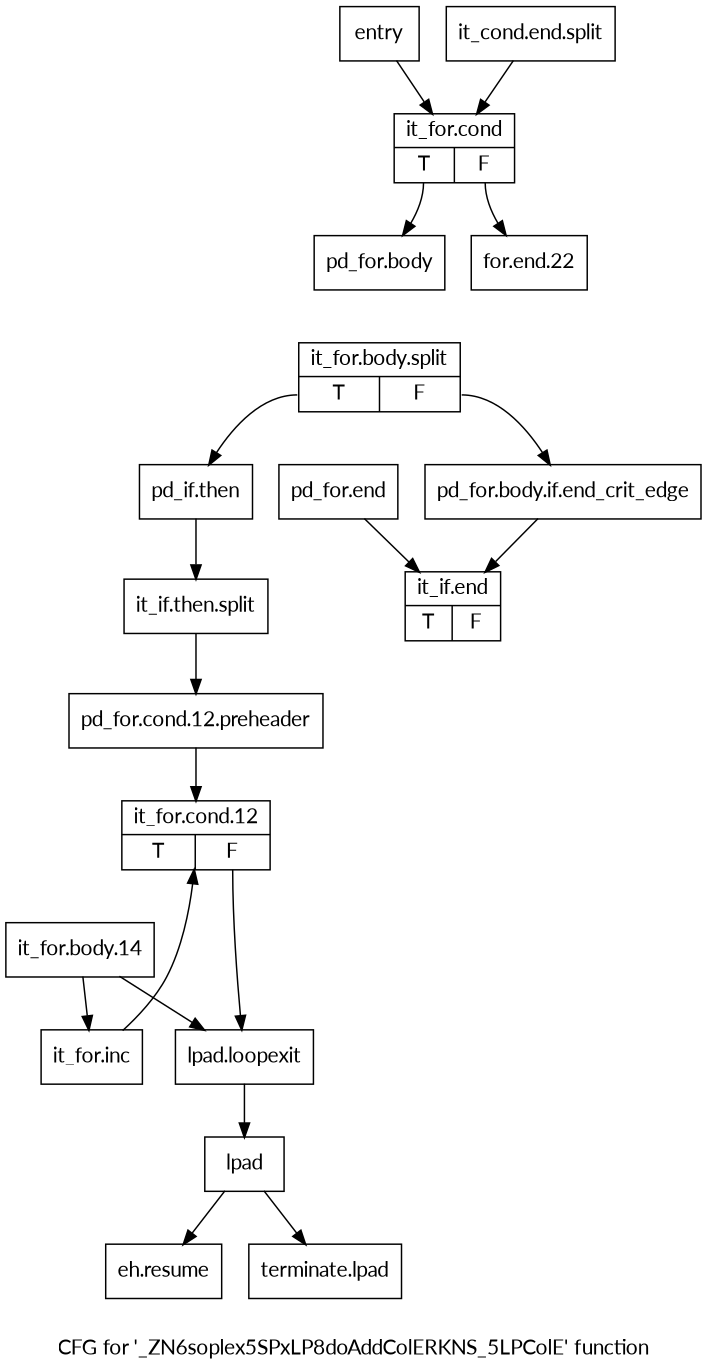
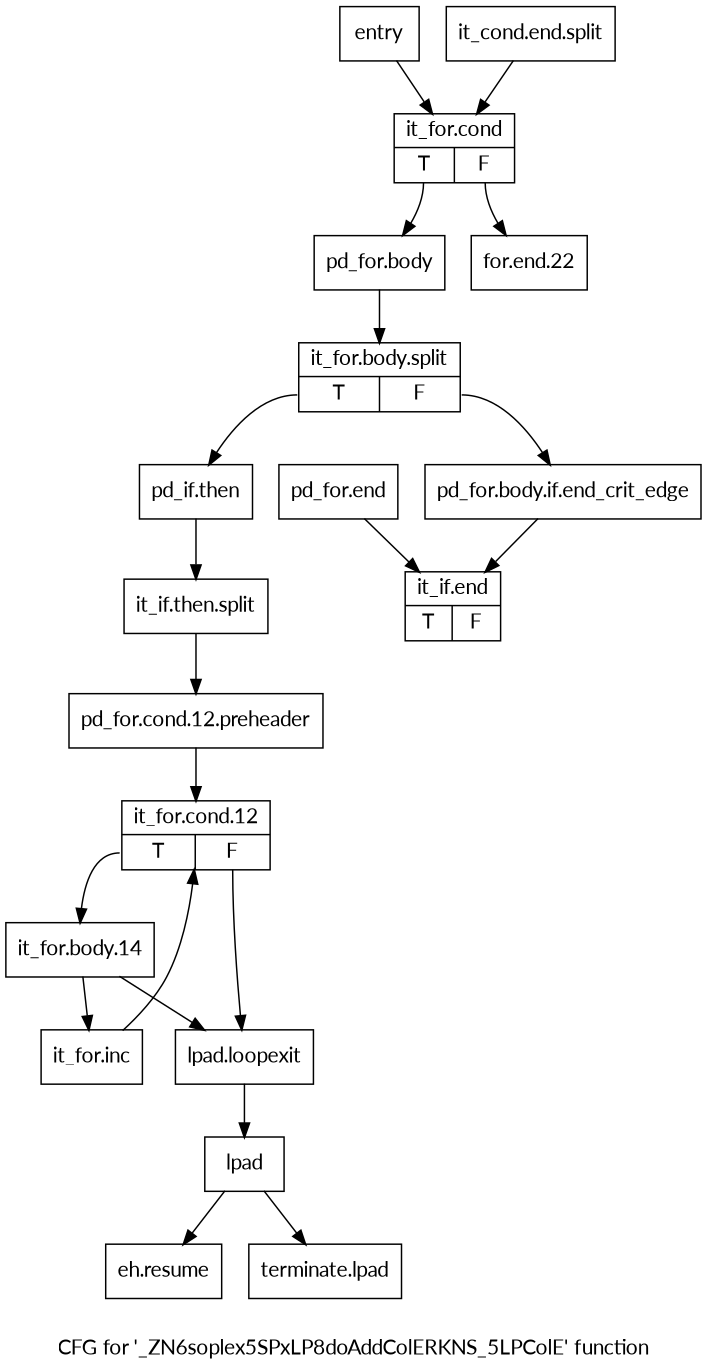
none -> (379, 309)
none -> (91, 873)
